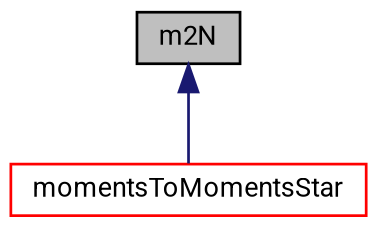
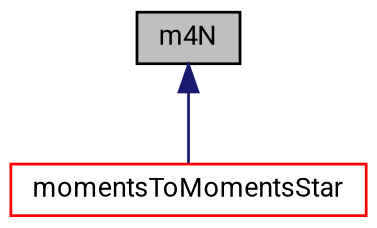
(189, 38) -> (189, 38)
